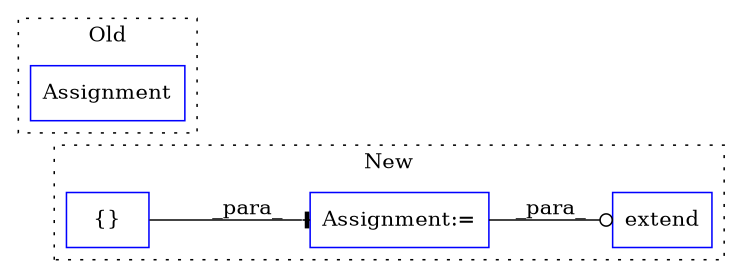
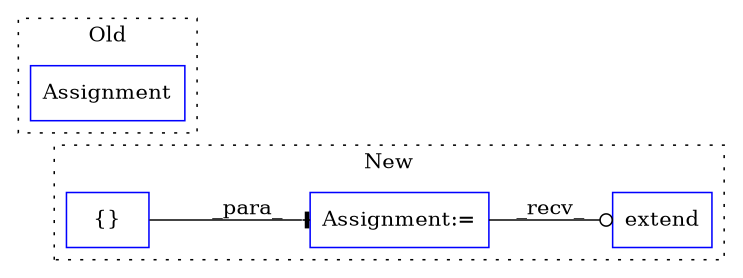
(551, 209) -> (551, 209)
